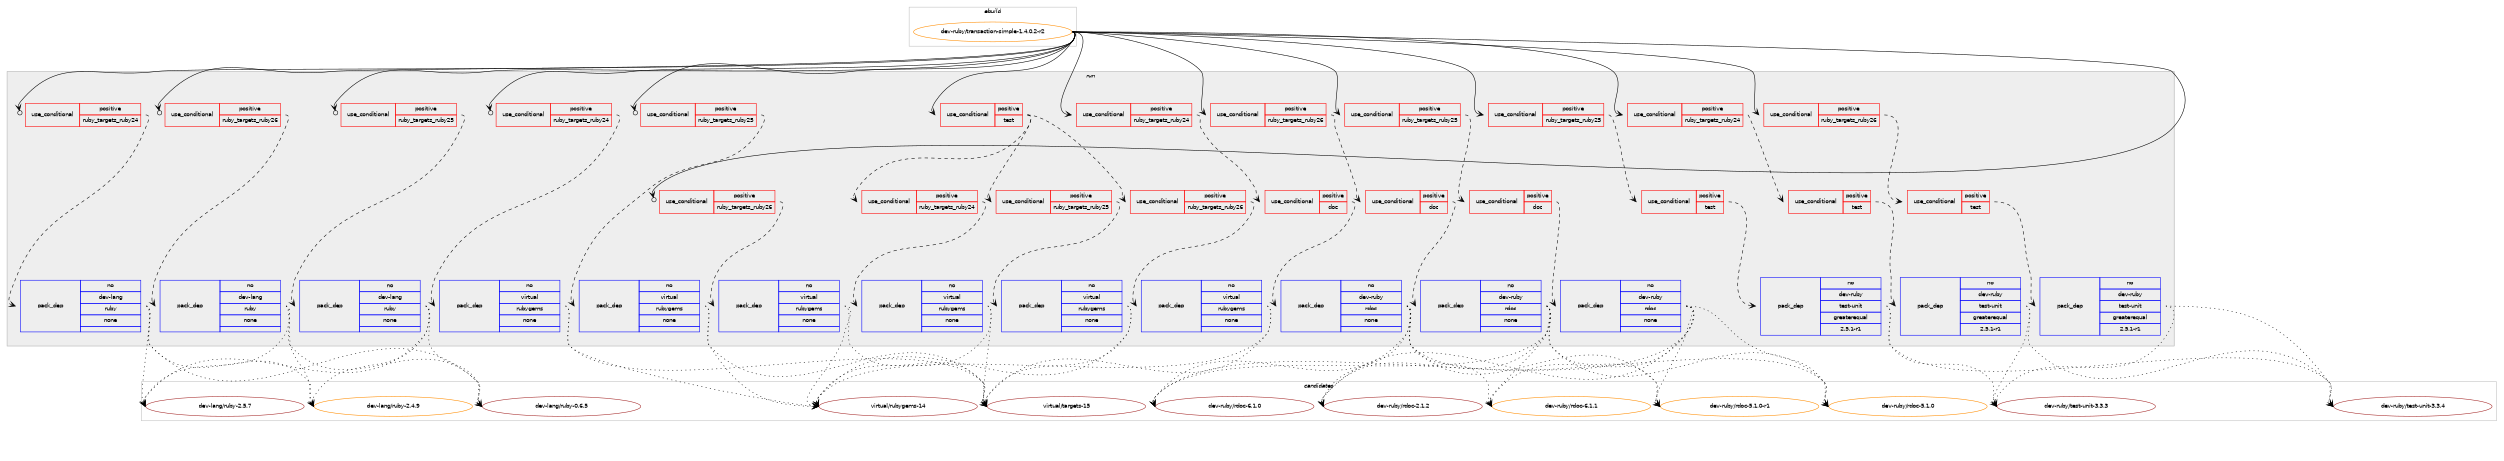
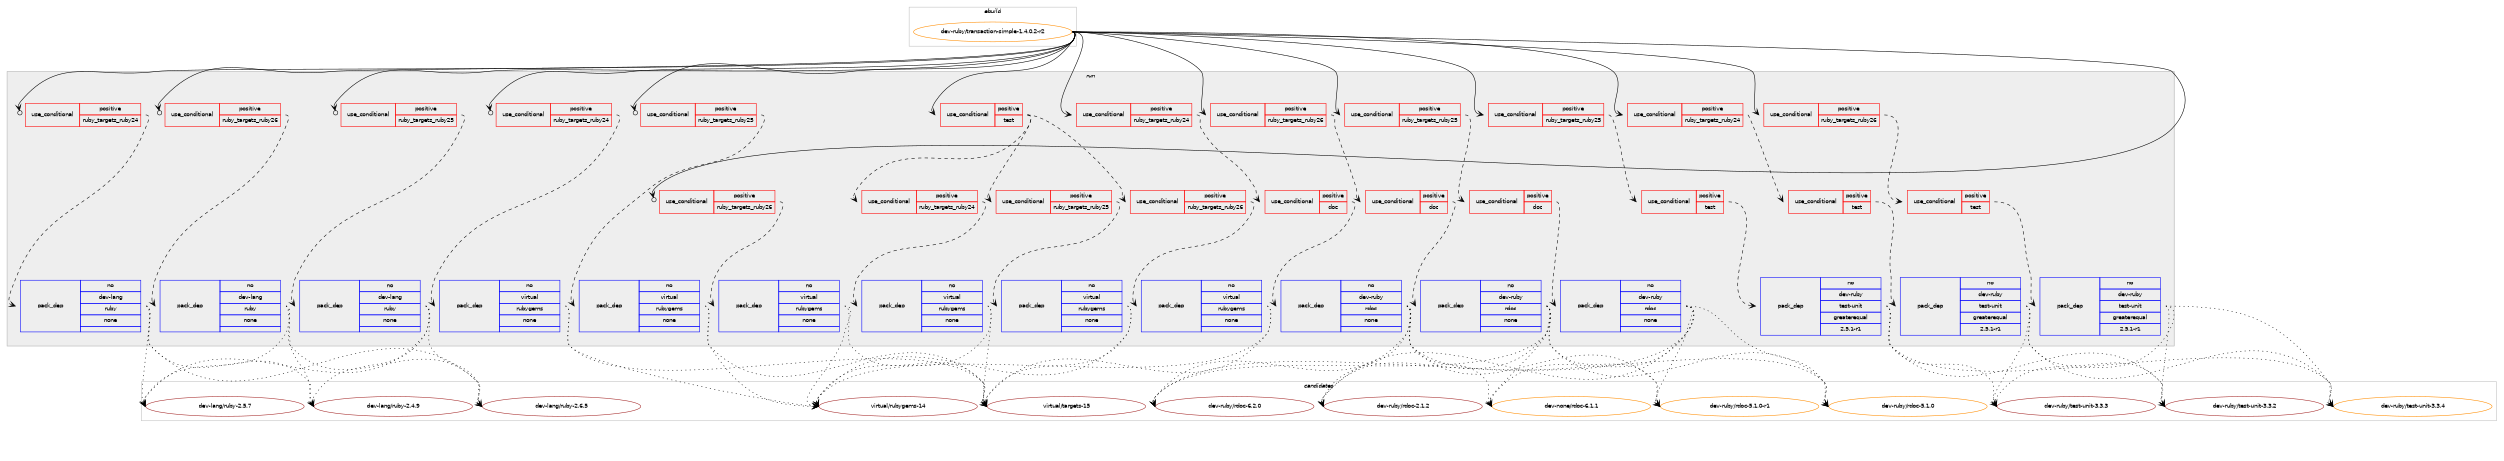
(393, 406) -> (393, 406)
(562, 406) -> (562, 406)
(1235, 406) -> (1235, 406)
(1571, 406) -> (1571, 406)
none -> (2245, 406)
(2413, 406) -> (2413, 406)
